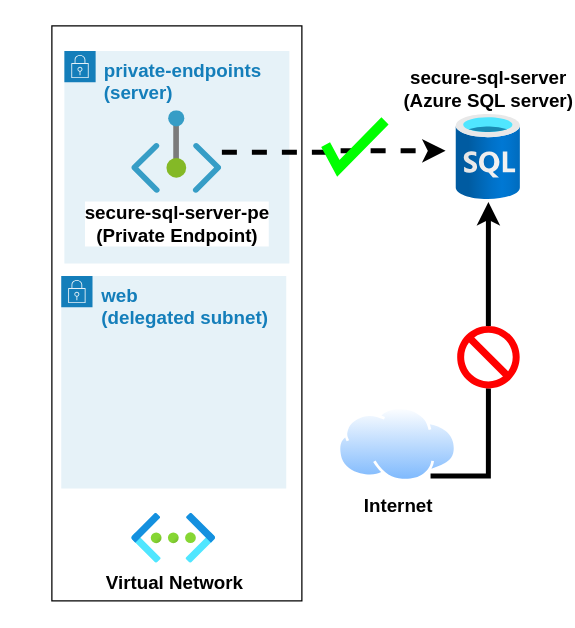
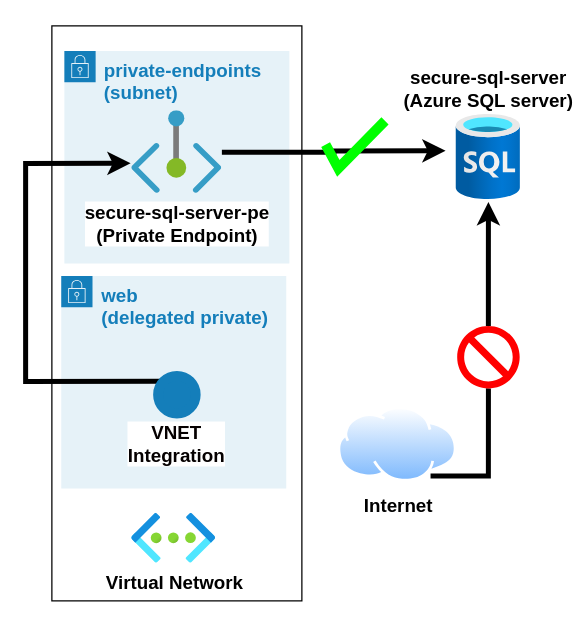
(189, 82) -> (189, 82)
(244, 152) -> (244, 152)
none -> (26, 296)
(192, 307) -> (194, 307)
none -> (177, 394)
